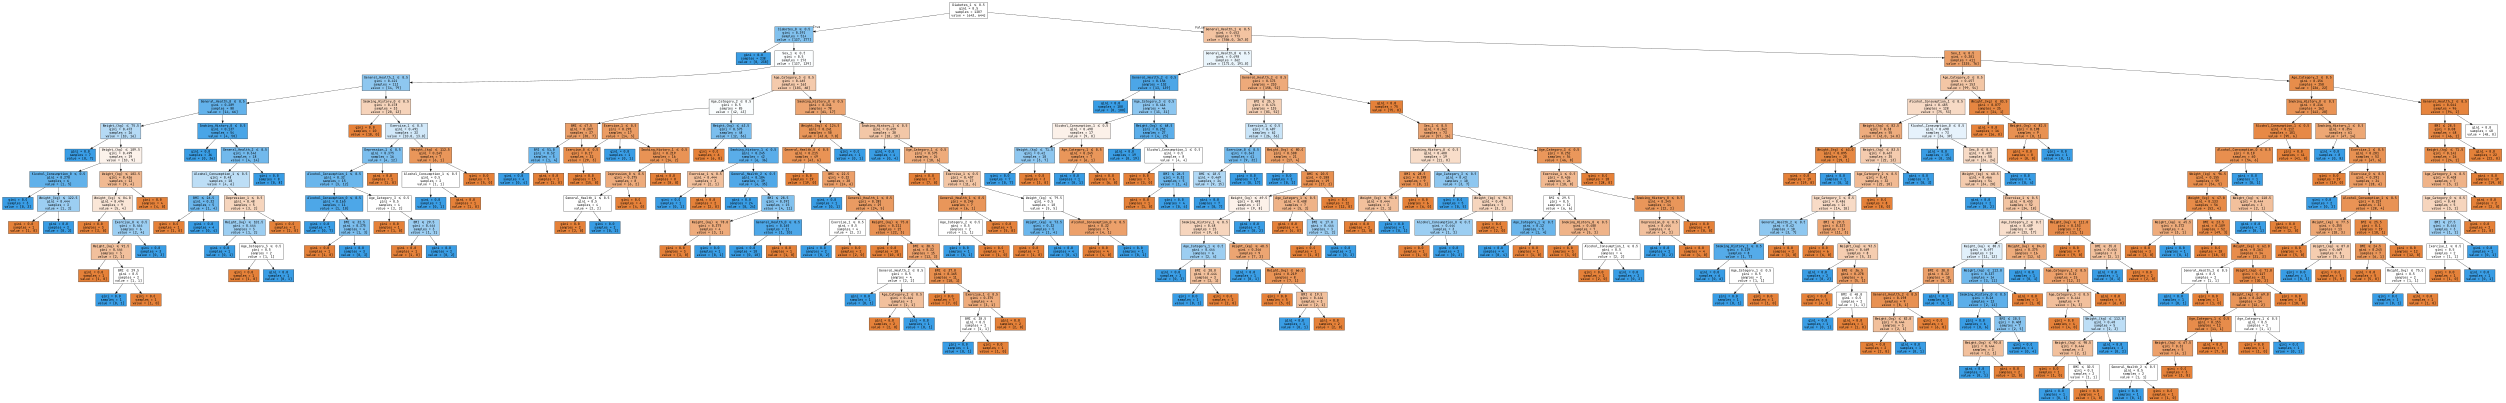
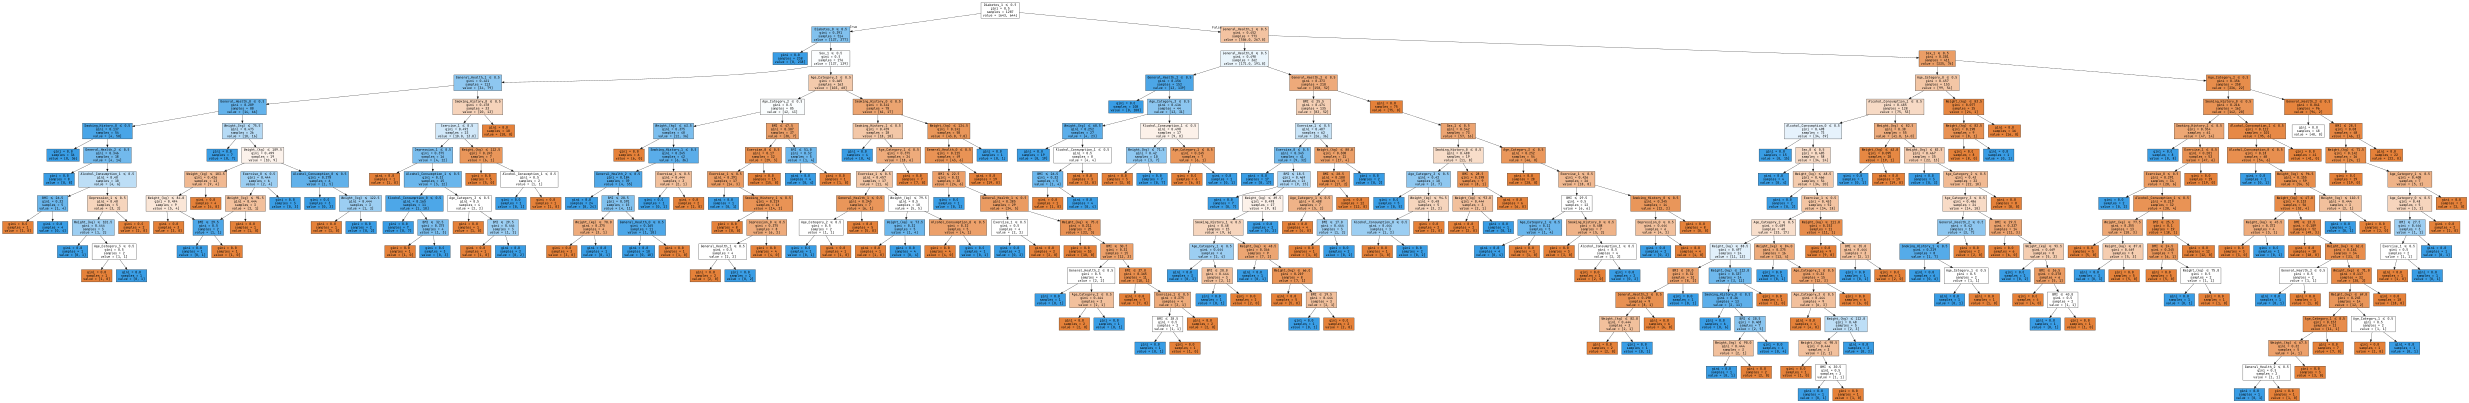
(602, 142) -> (745, 167)
(1286, 191) -> (1279, 191)
(121, 215) -> (186, 215)
(128, 276) -> (208, 228)
